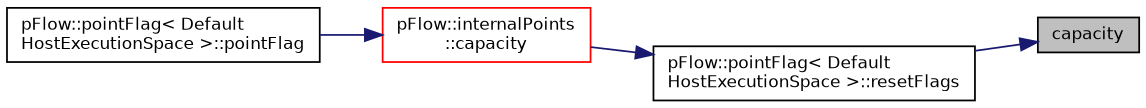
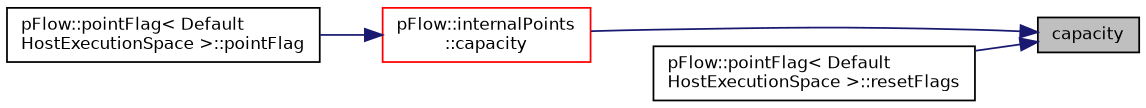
(613, 50) -> (806, 28)
